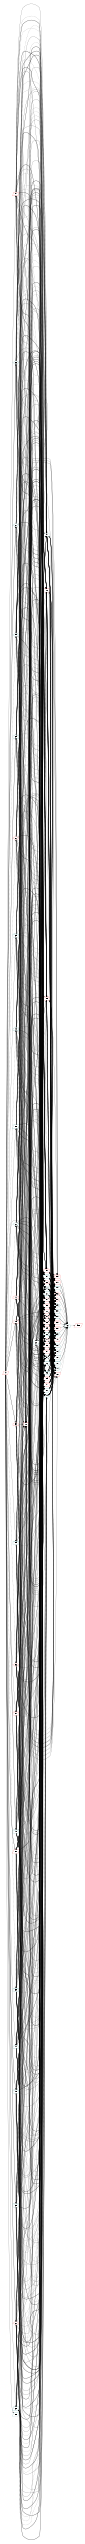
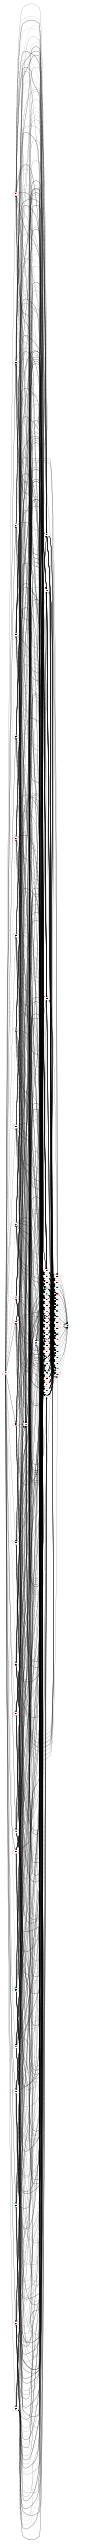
(78, 1326) -> none
(16, 2414) -> none
